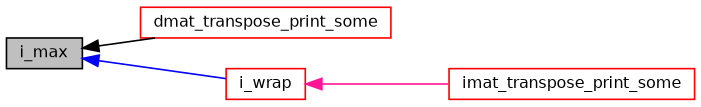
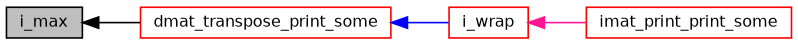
(162, 70) -> (428, 23)
(572, 84) -> (689, 23)
